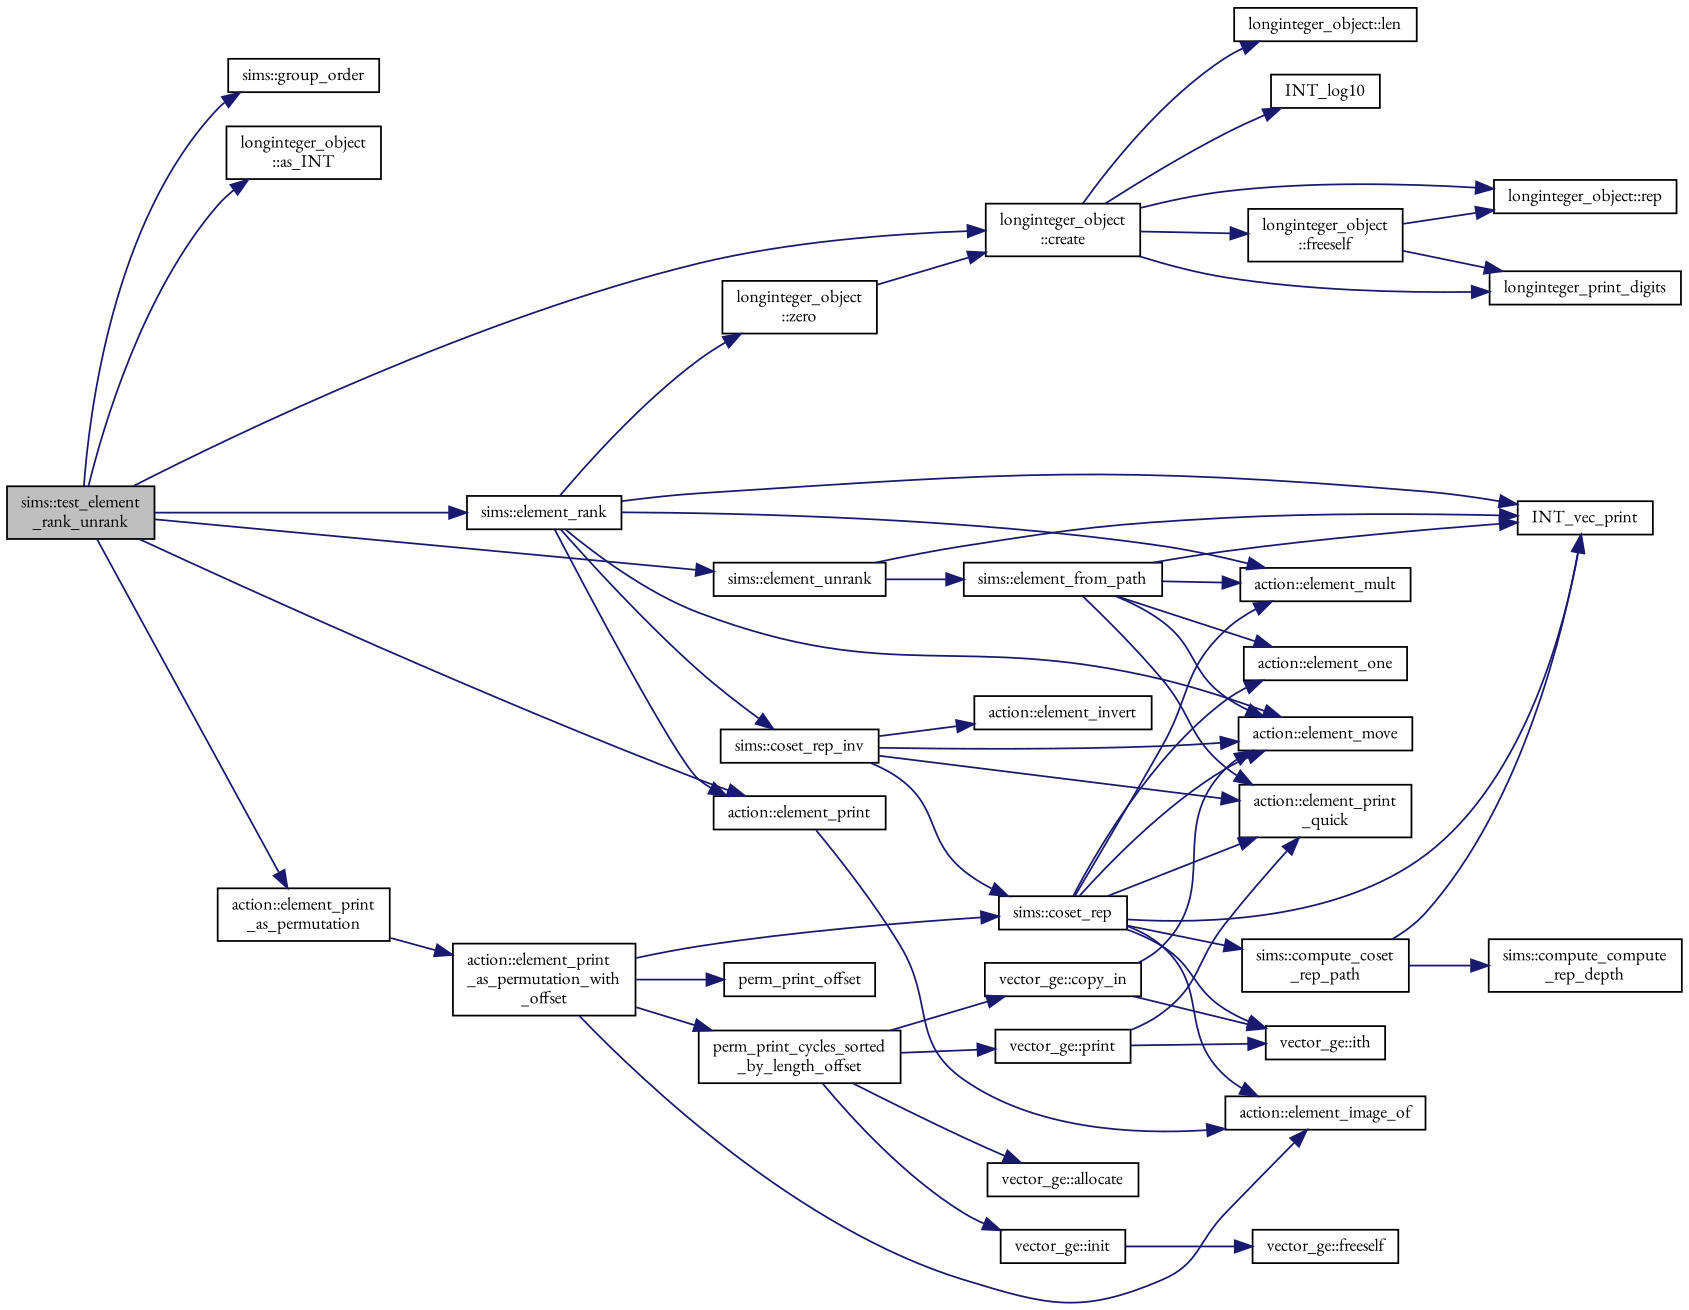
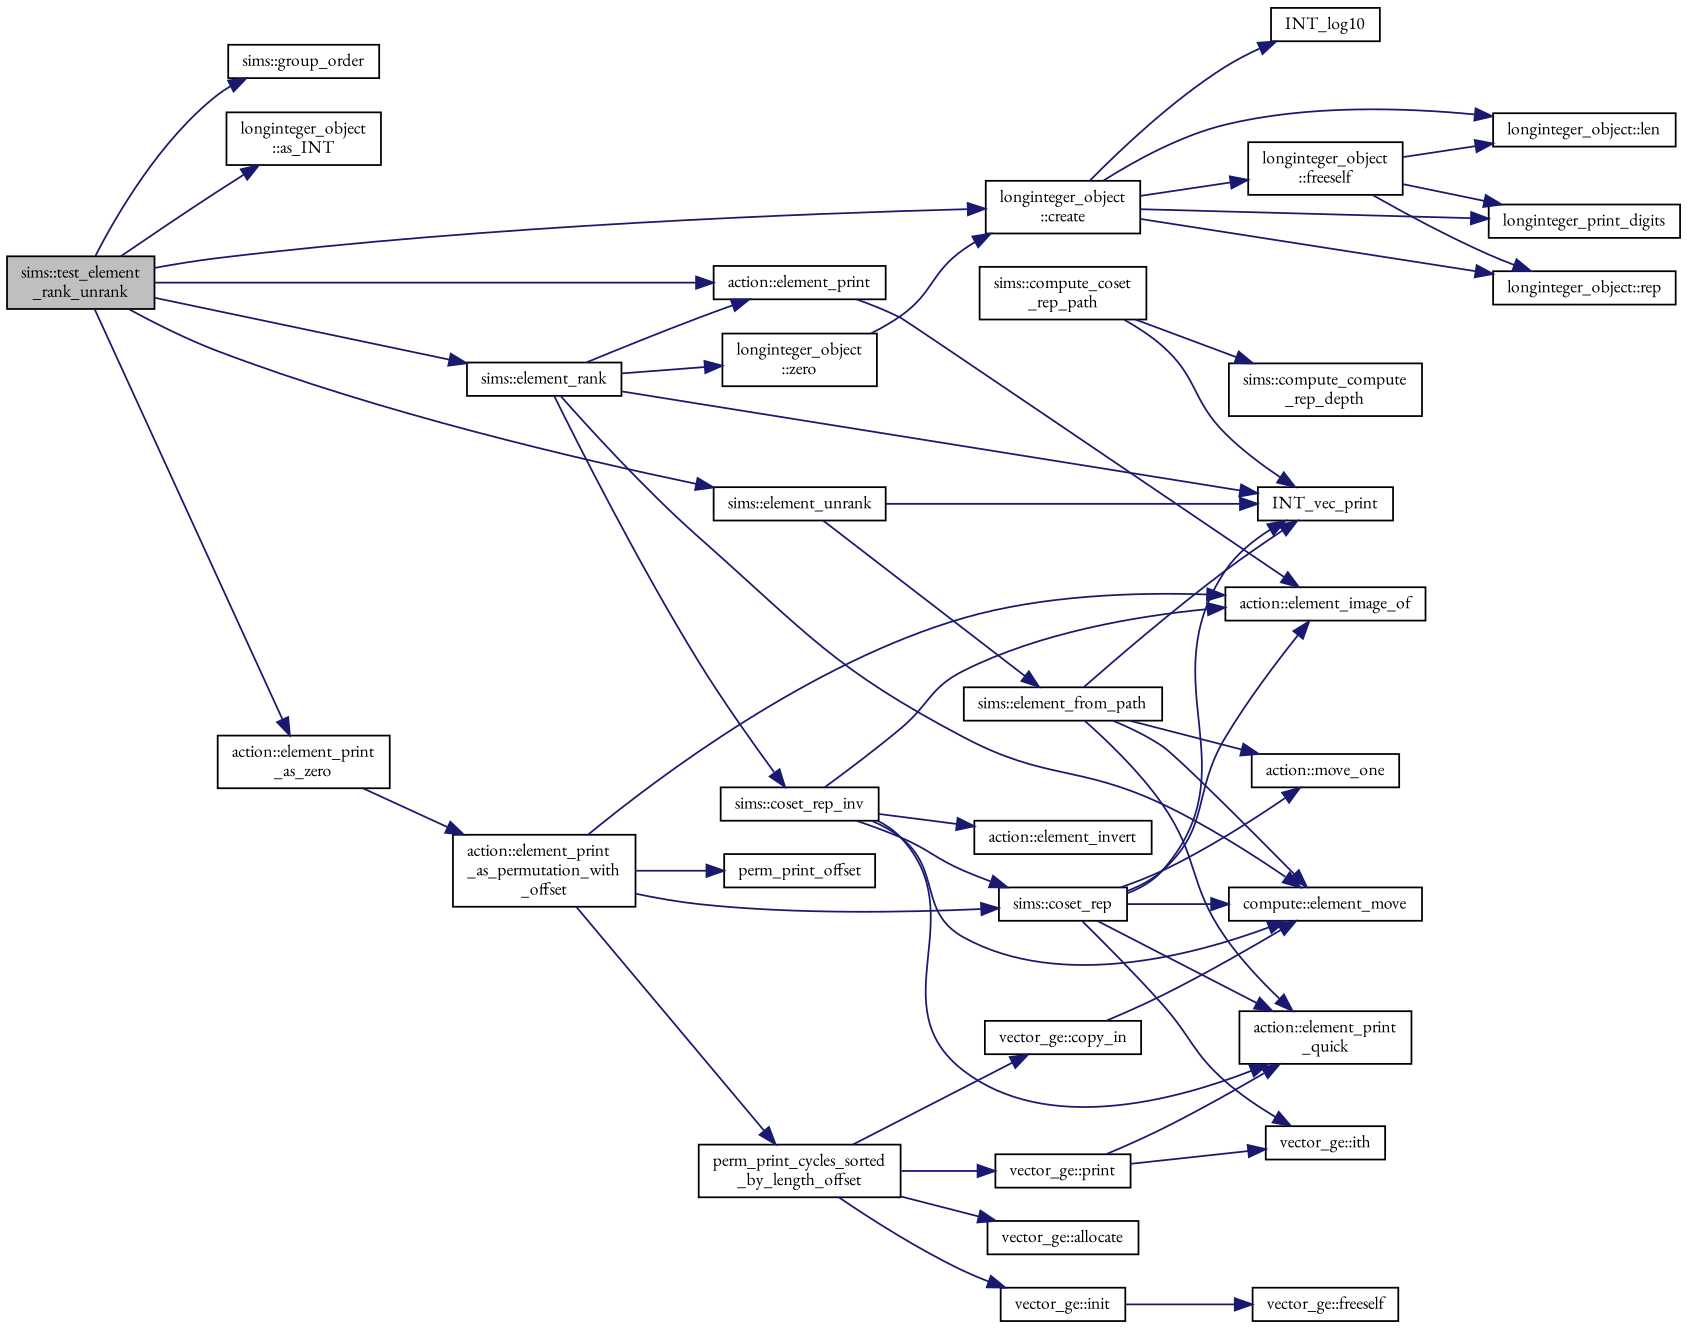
none -> (1439, 152)
(1325, 585) -> none
none -> (986, 661)
(1325, 664) -> (1325, 771)
(1325, 734) -> (1325, 904)
(304, 915) -> (304, 762)
(1183, 937) -> none
(1208, 1015) -> none
